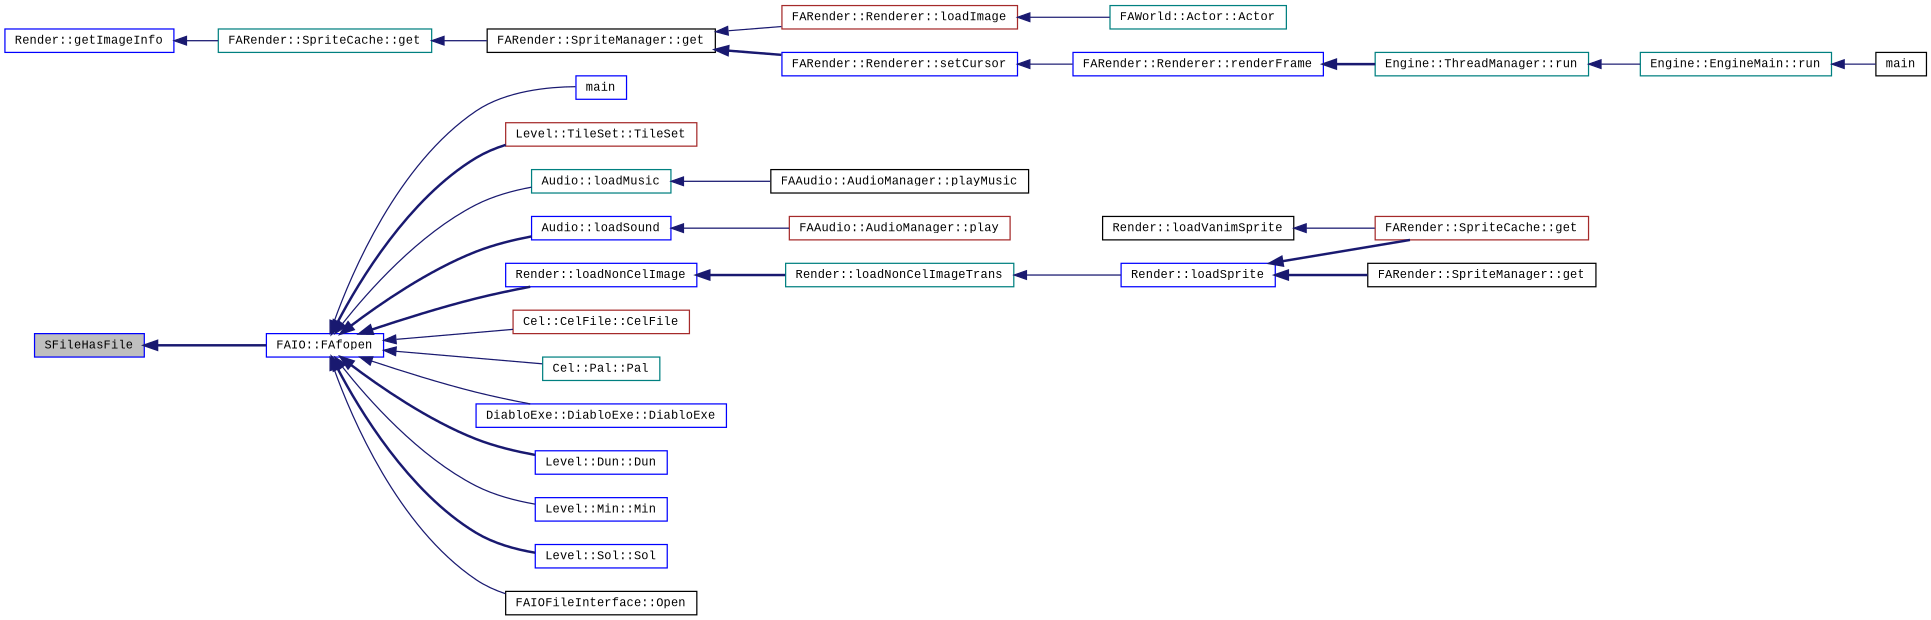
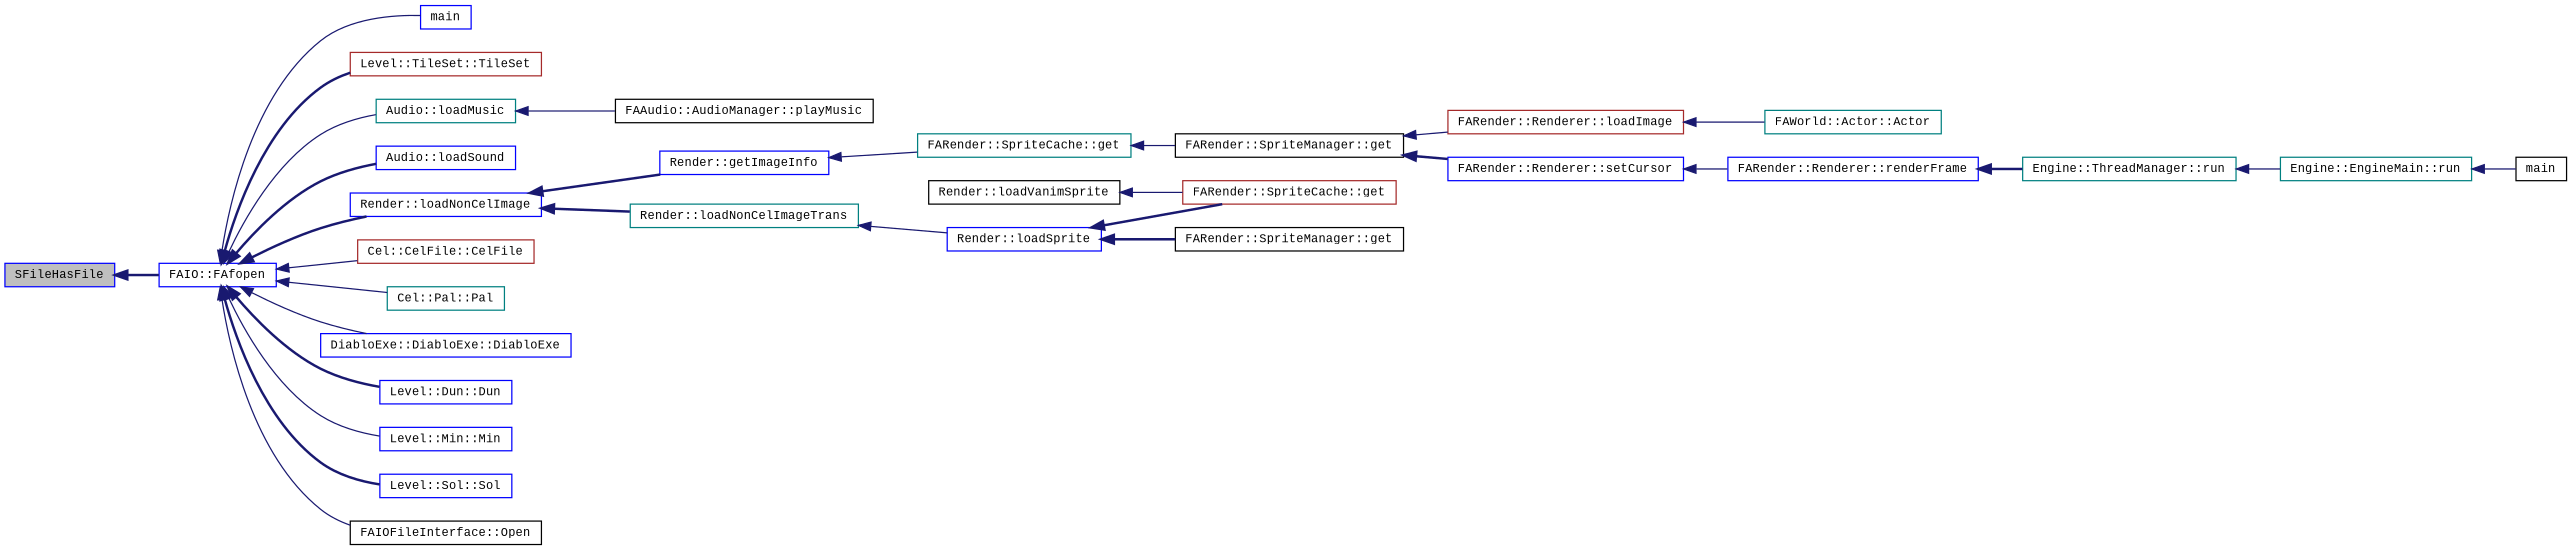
none -> (601, 183)
(900, 228) -> none
